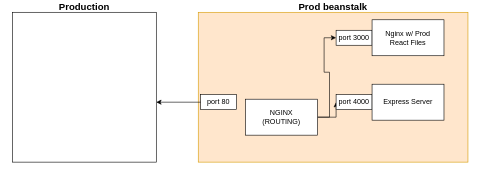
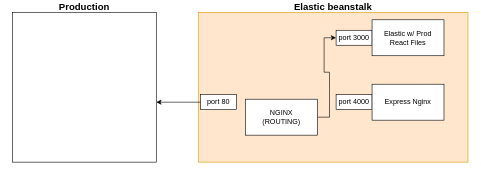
(333, 7) -> (333, 7)
(408, 38) -> (408, 38)
(408, 102) -> (408, 102)
(336, 107) -> none
